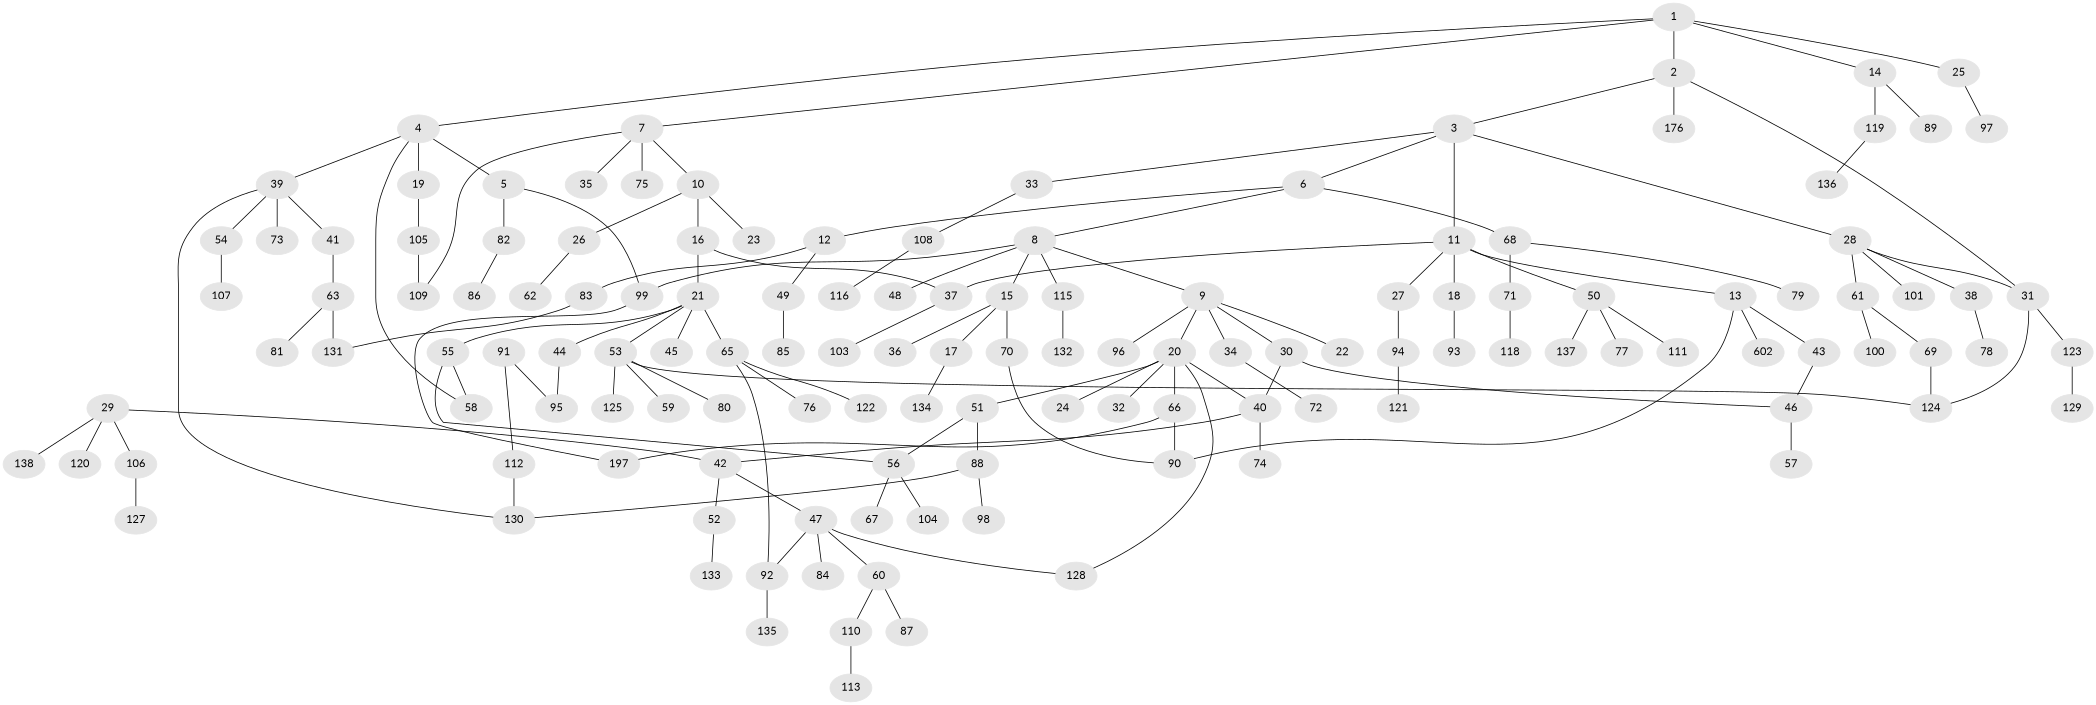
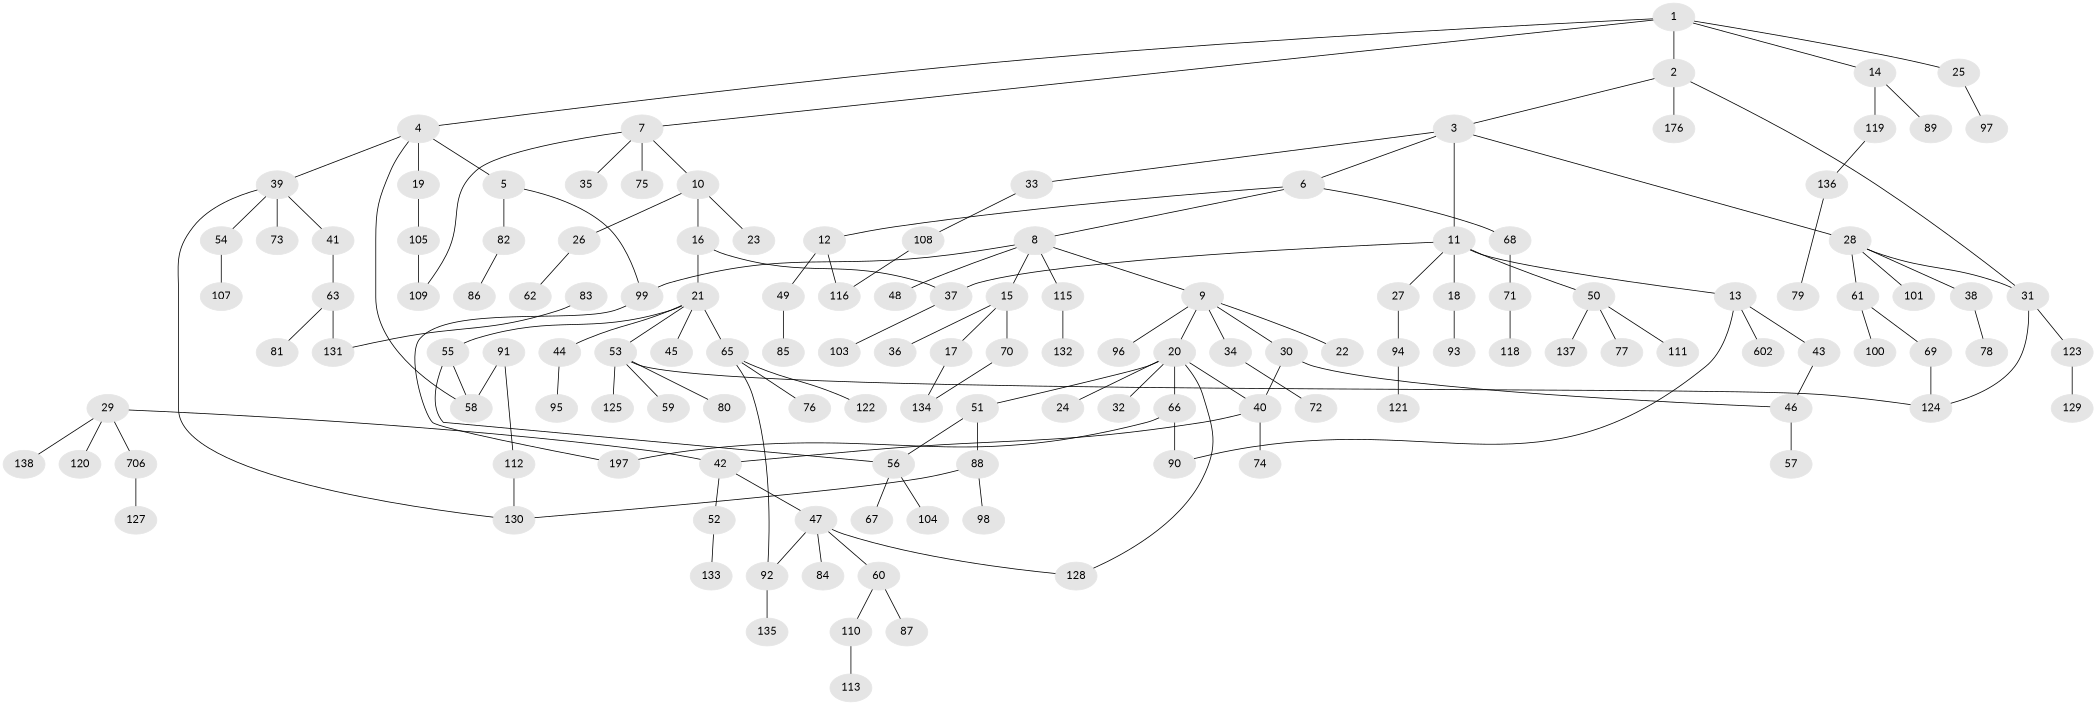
(1657, 260) -> (1812, 241)
(704, 266) -> (833, 274)
(530, 380) -> (488, 380)
(1071, 444) -> (966, 380)
(136, 464) -> (136, 464)
